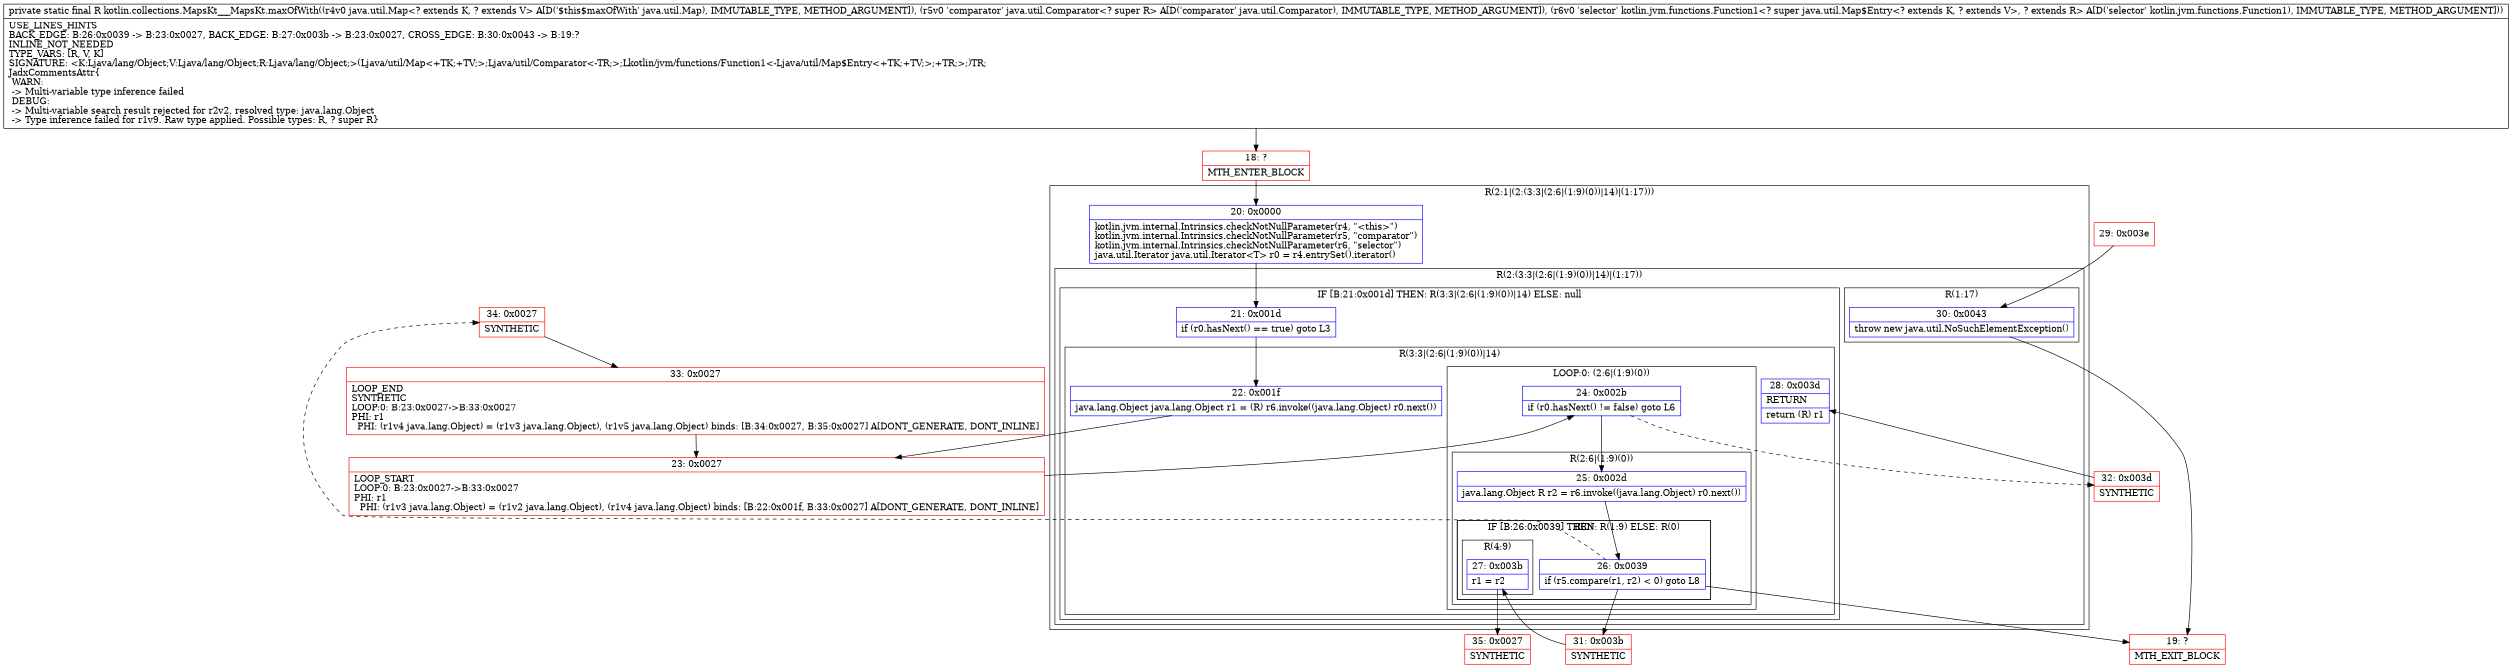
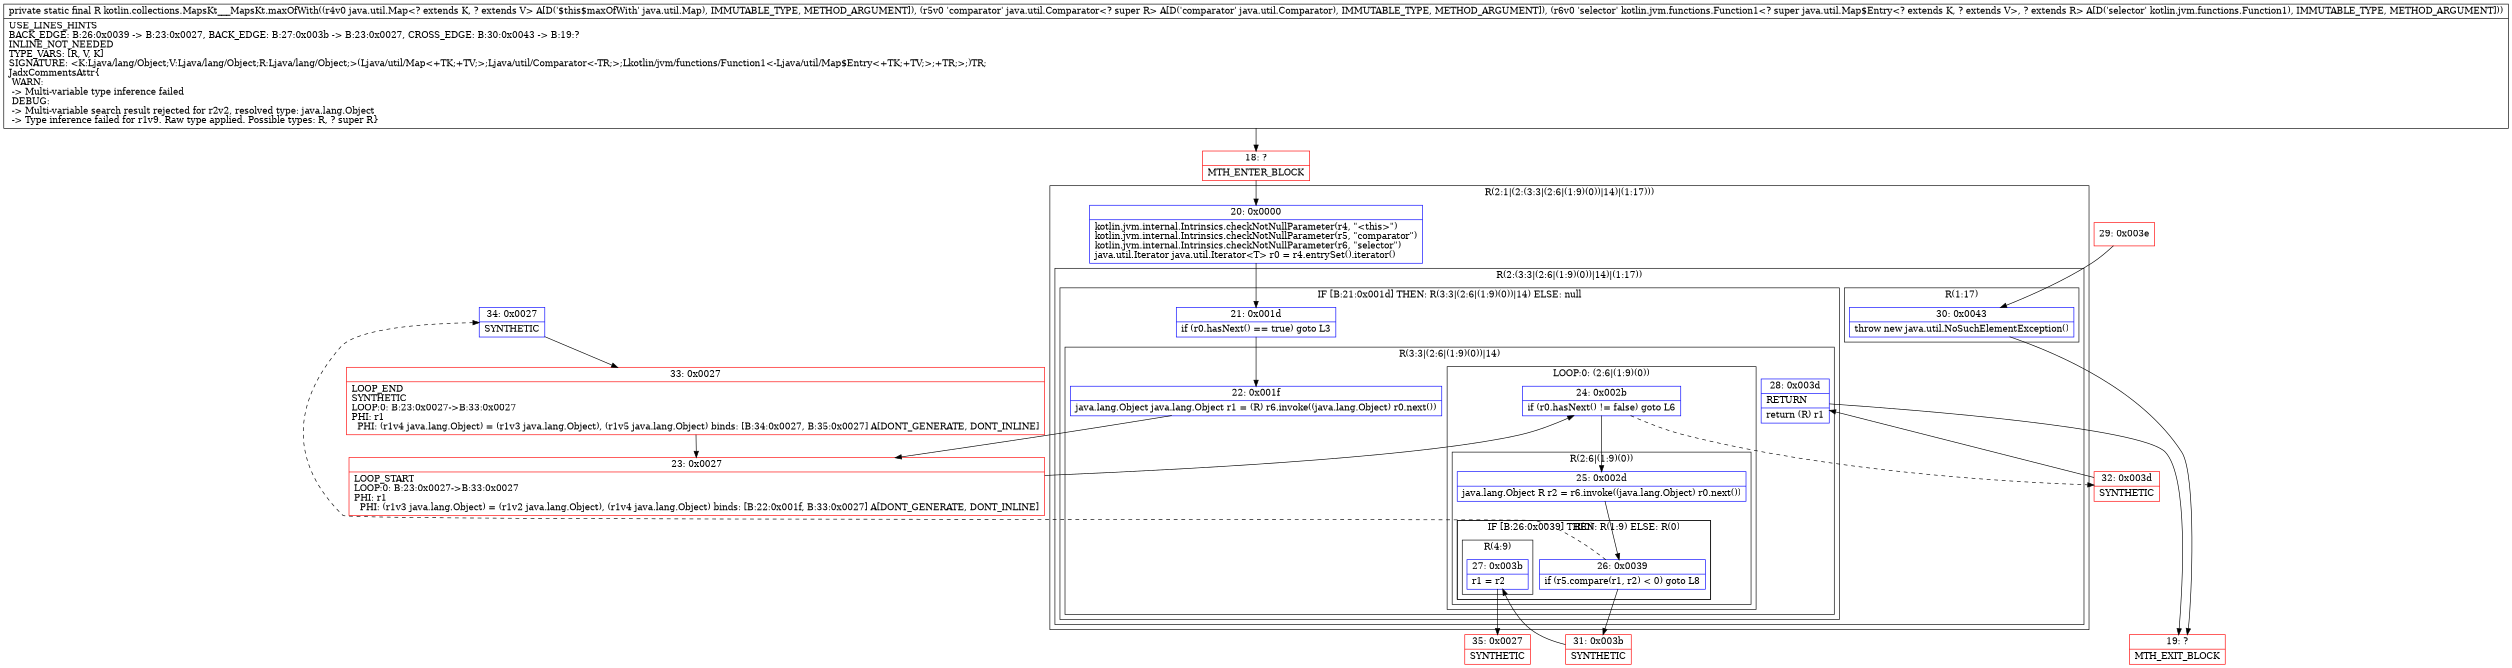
(512, 322) -> (512, 322)
(1914, 614) -> (2075, 428)
